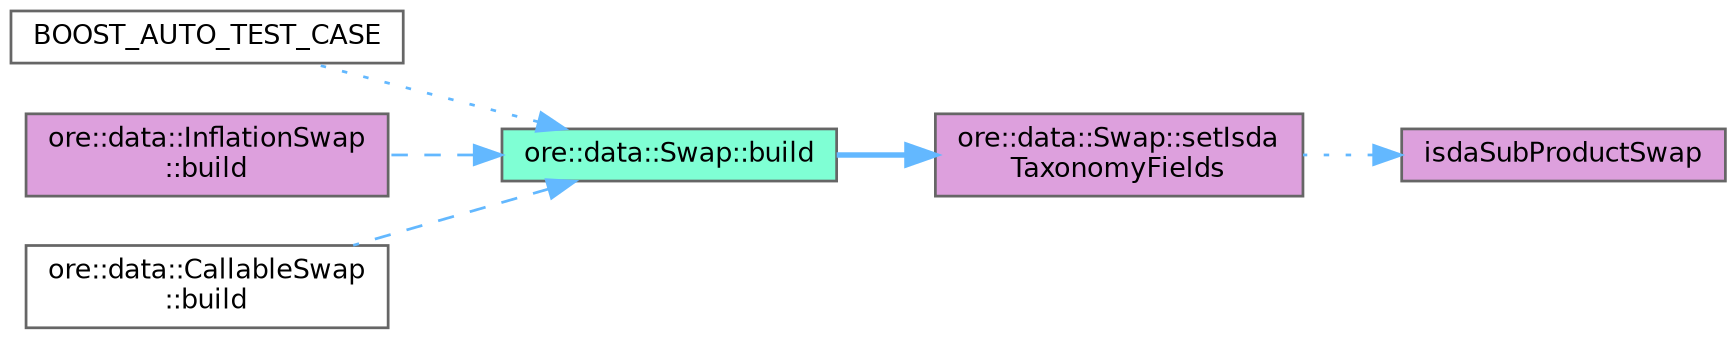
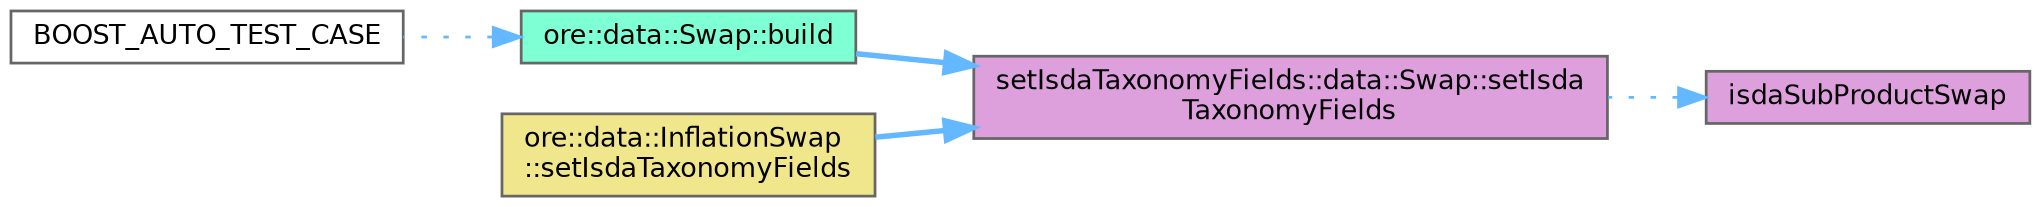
(207, 155) -> none
none -> (689, 155)
(1119, 155) -> (1291, 97)
(207, 287) -> none
